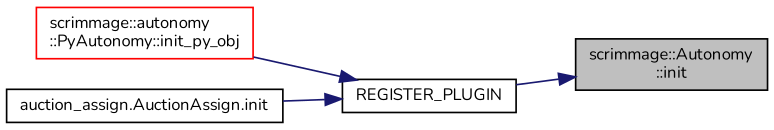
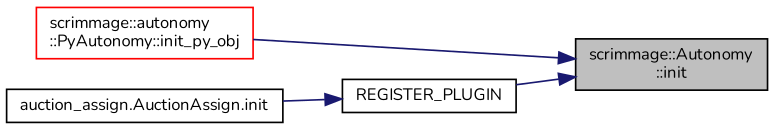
(297, 67) -> (406, 49)
